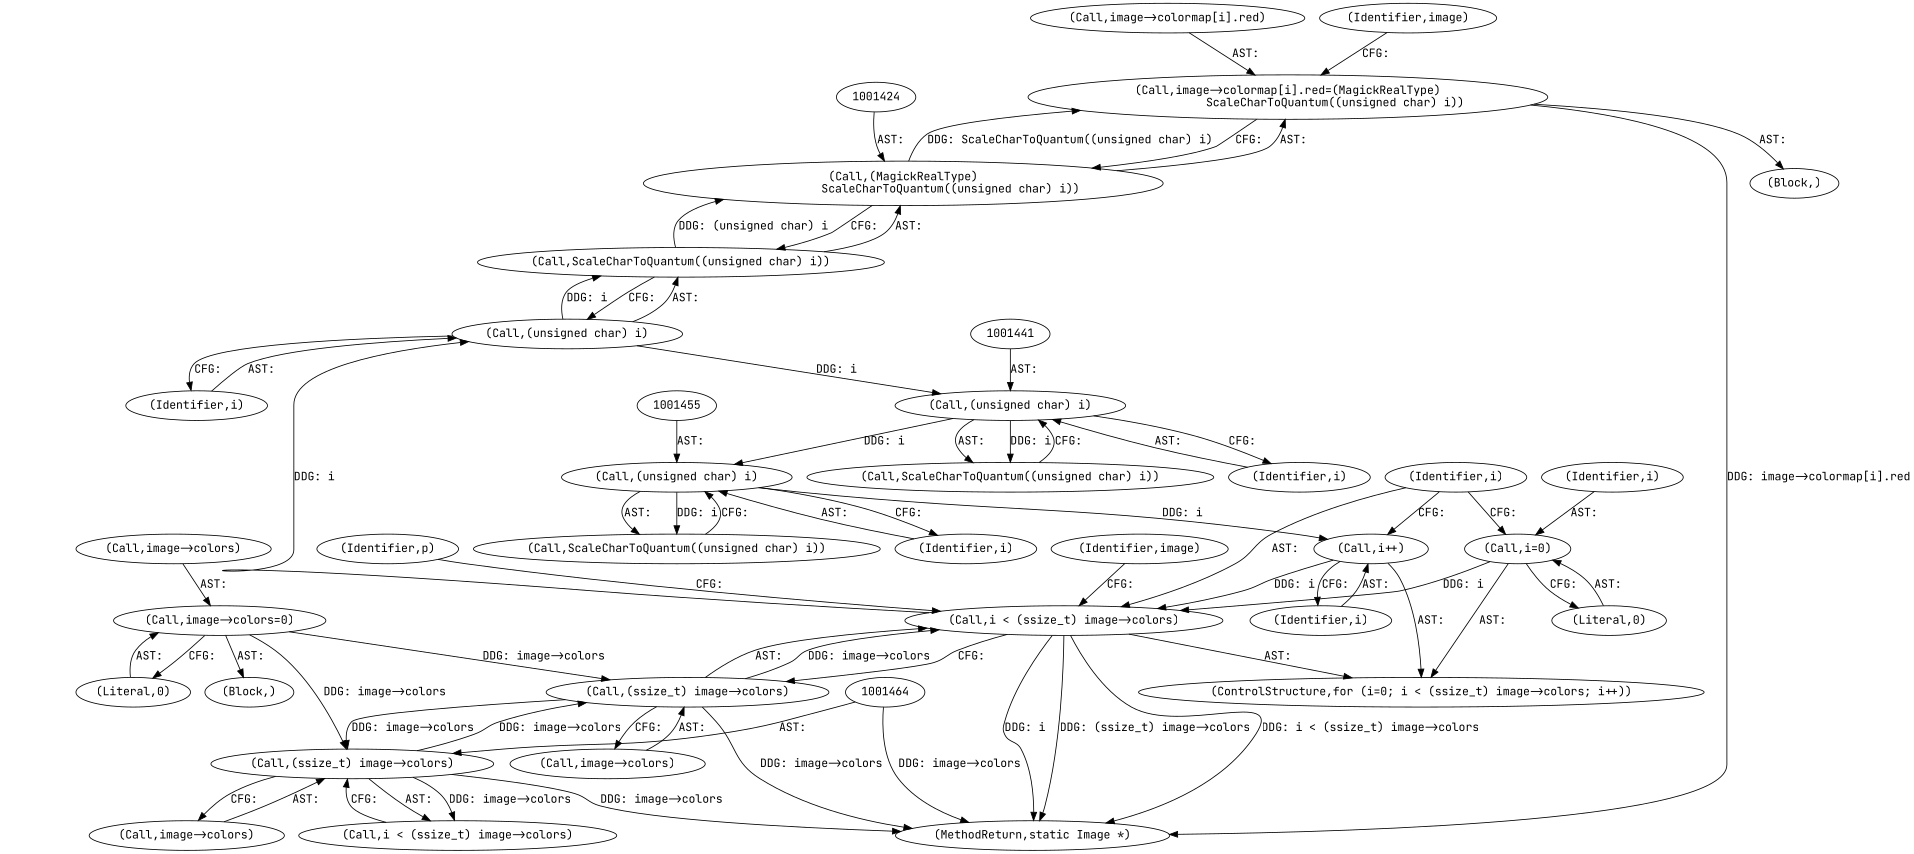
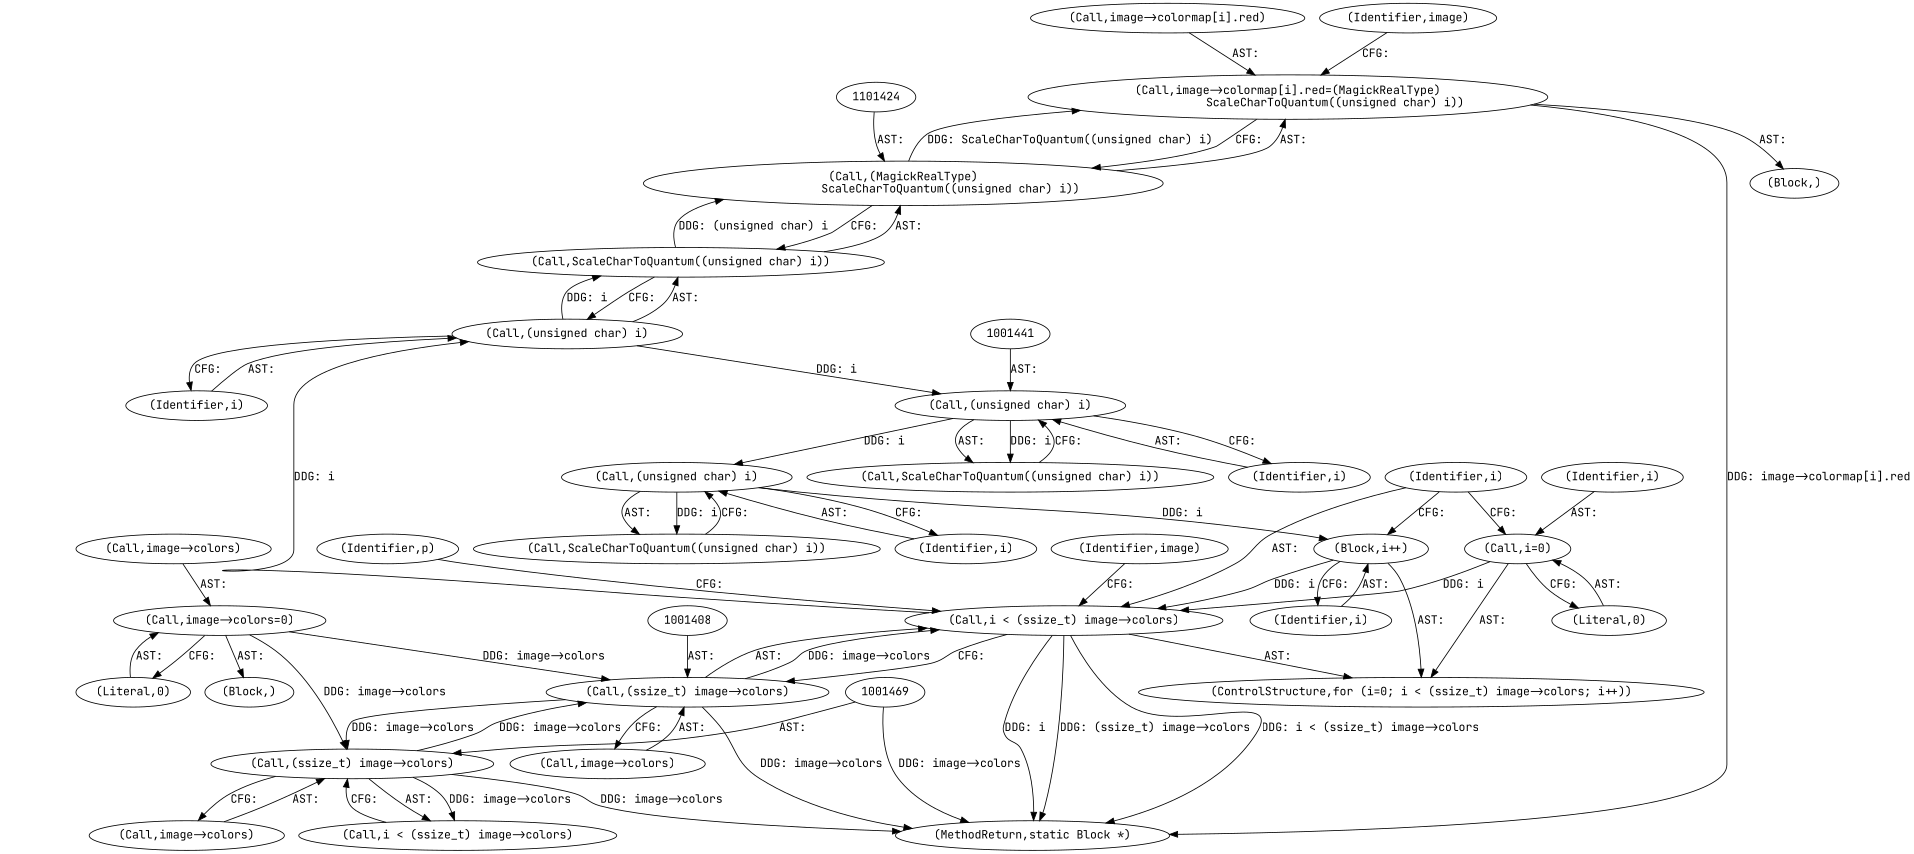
(876, 97) -> (876, 97)
(677, 406) -> none
(1371, 549) -> (1371, 549)
none -> (688, 621)
(885, 692) -> (885, 692)
(1033, 836) -> (1033, 836)
